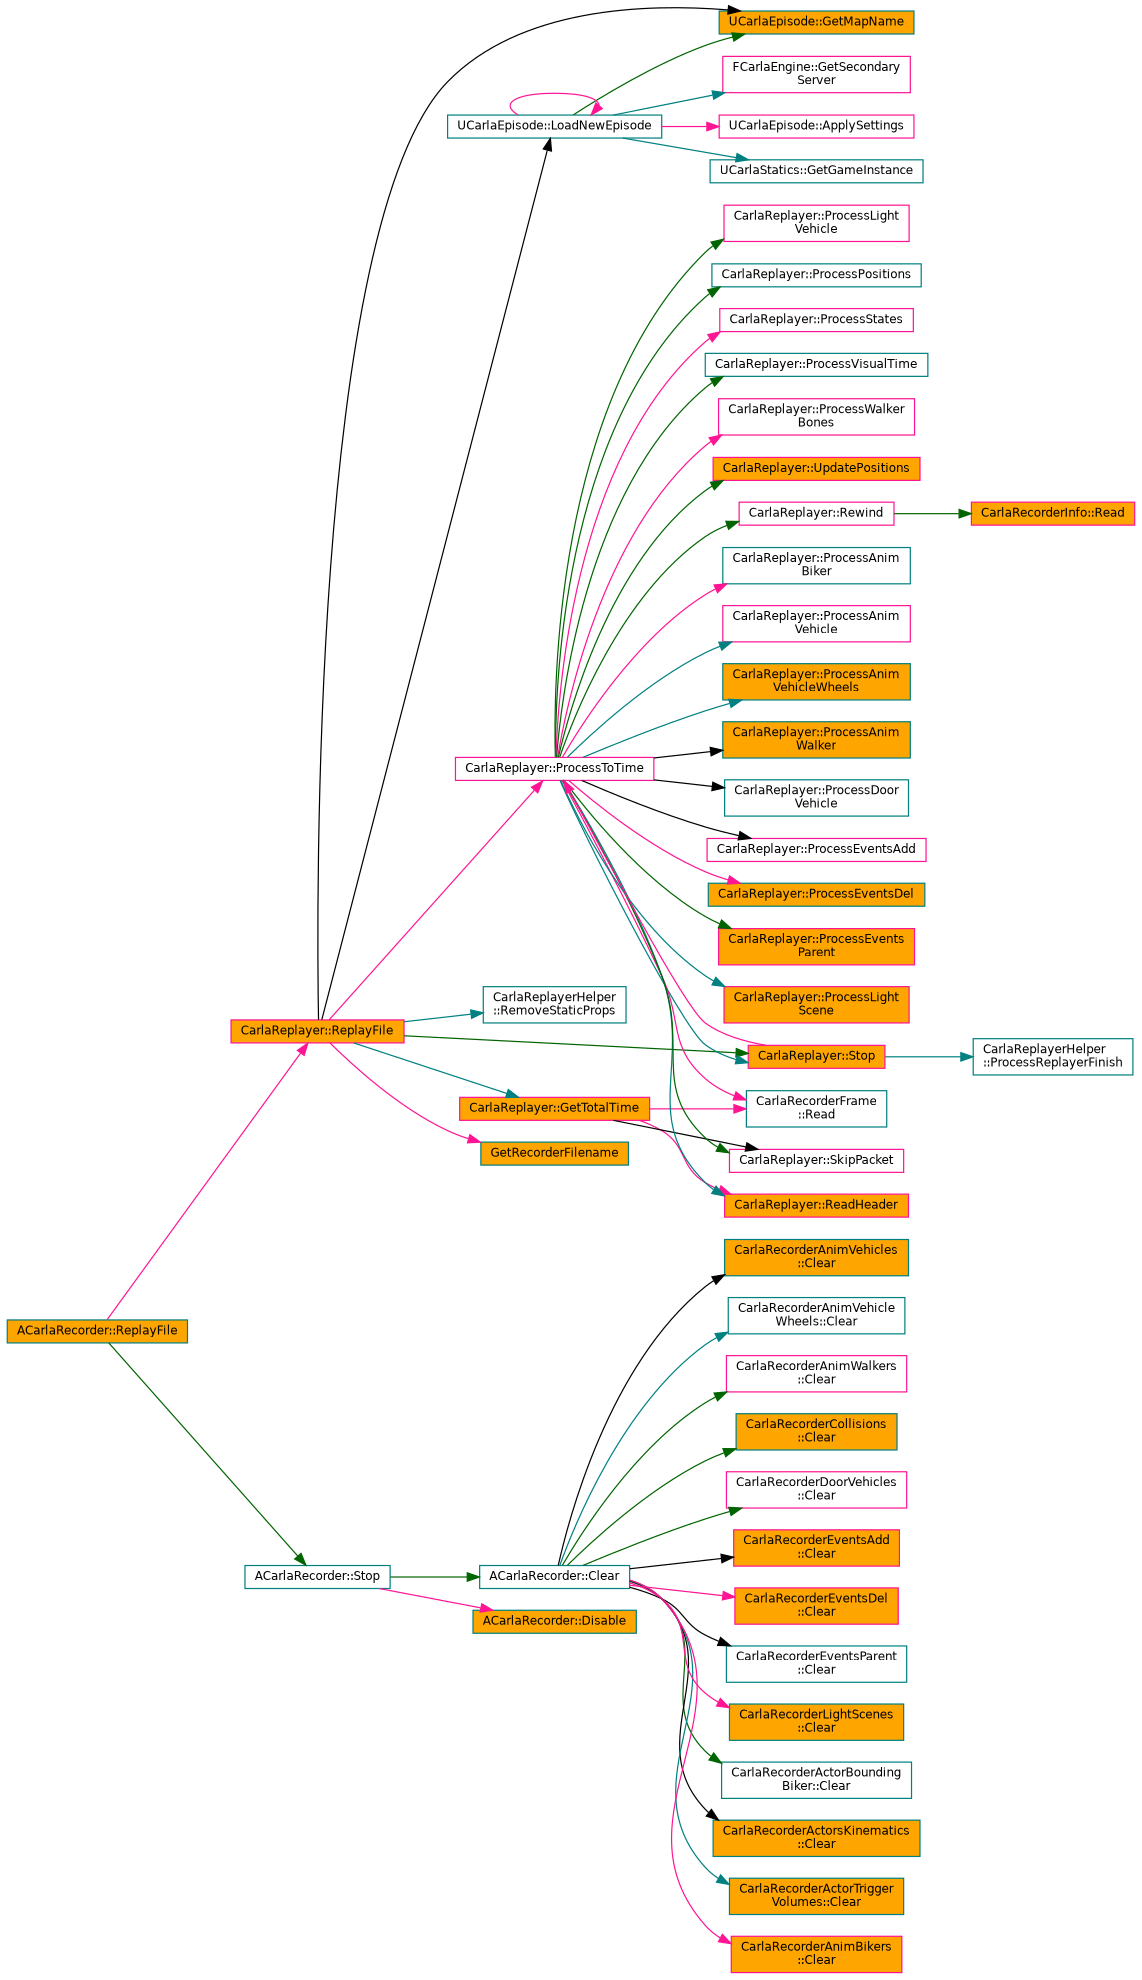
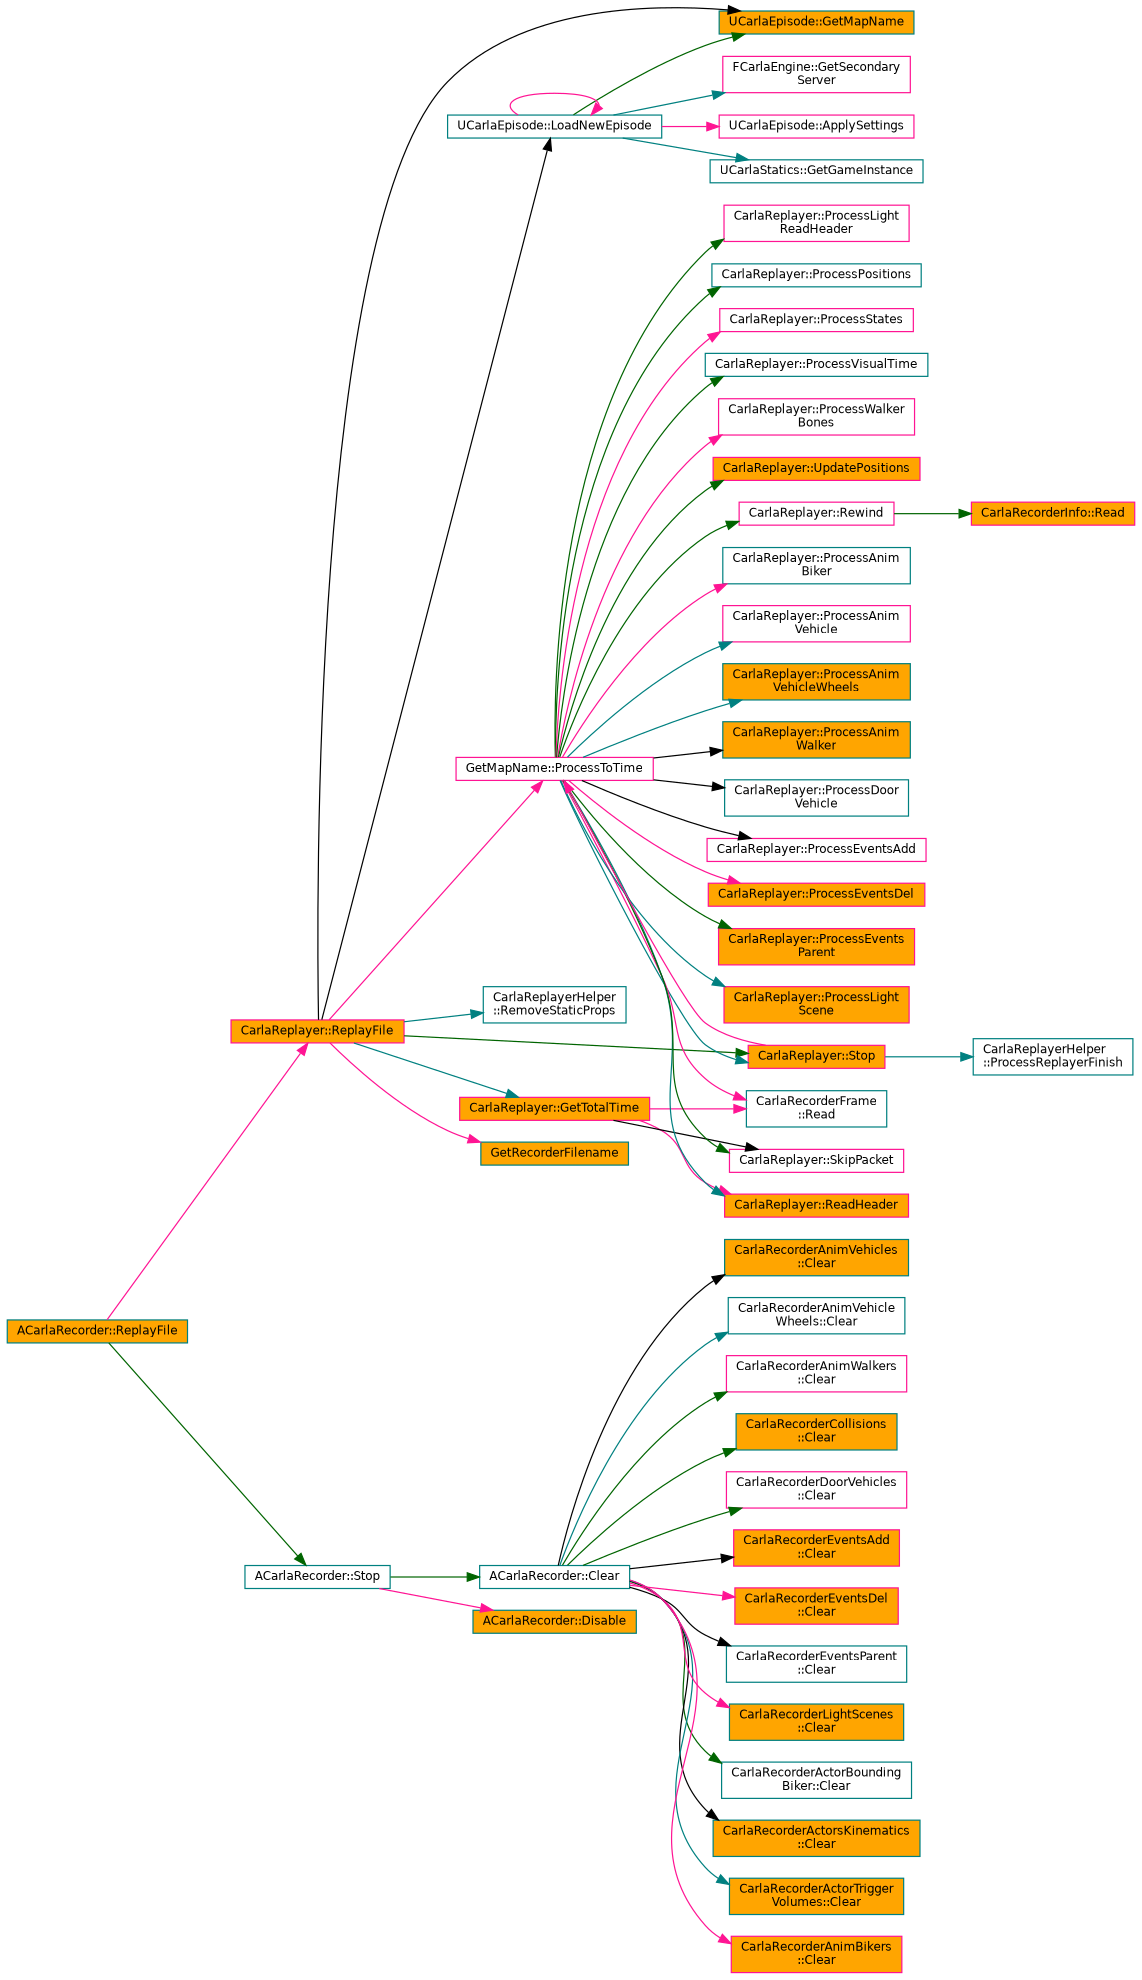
(817, 223) -> (817, 223)
(555, 769) -> (555, 769)
(817, 895) -> (817, 895)
